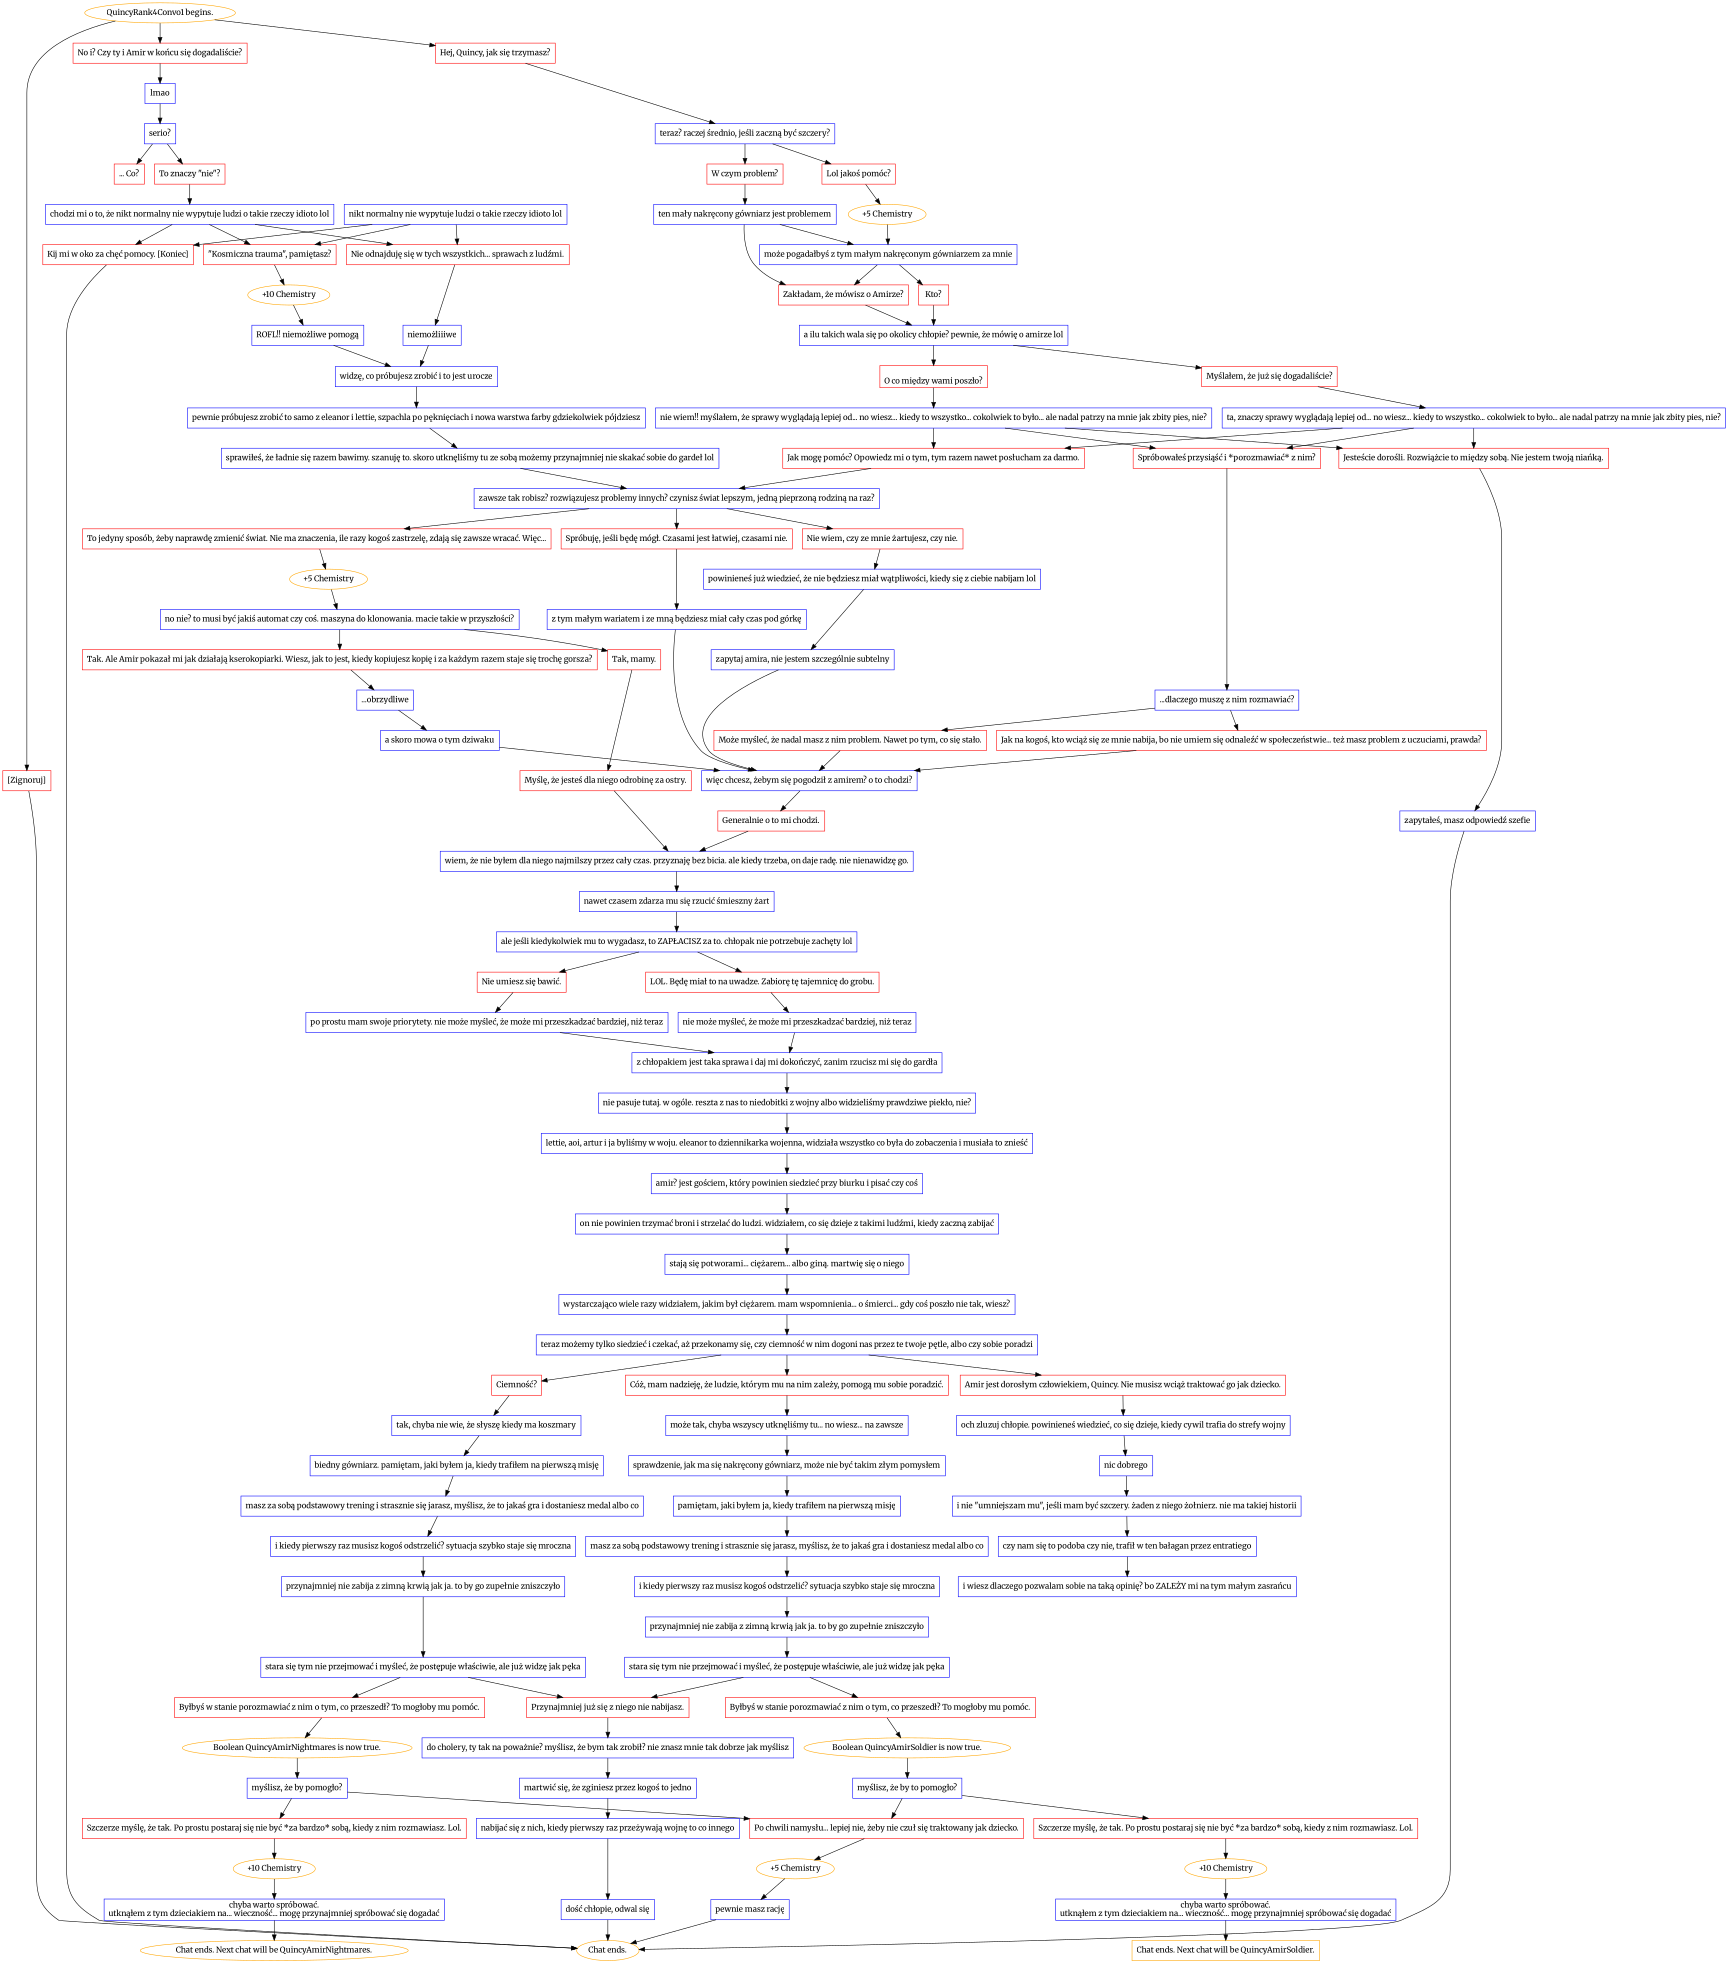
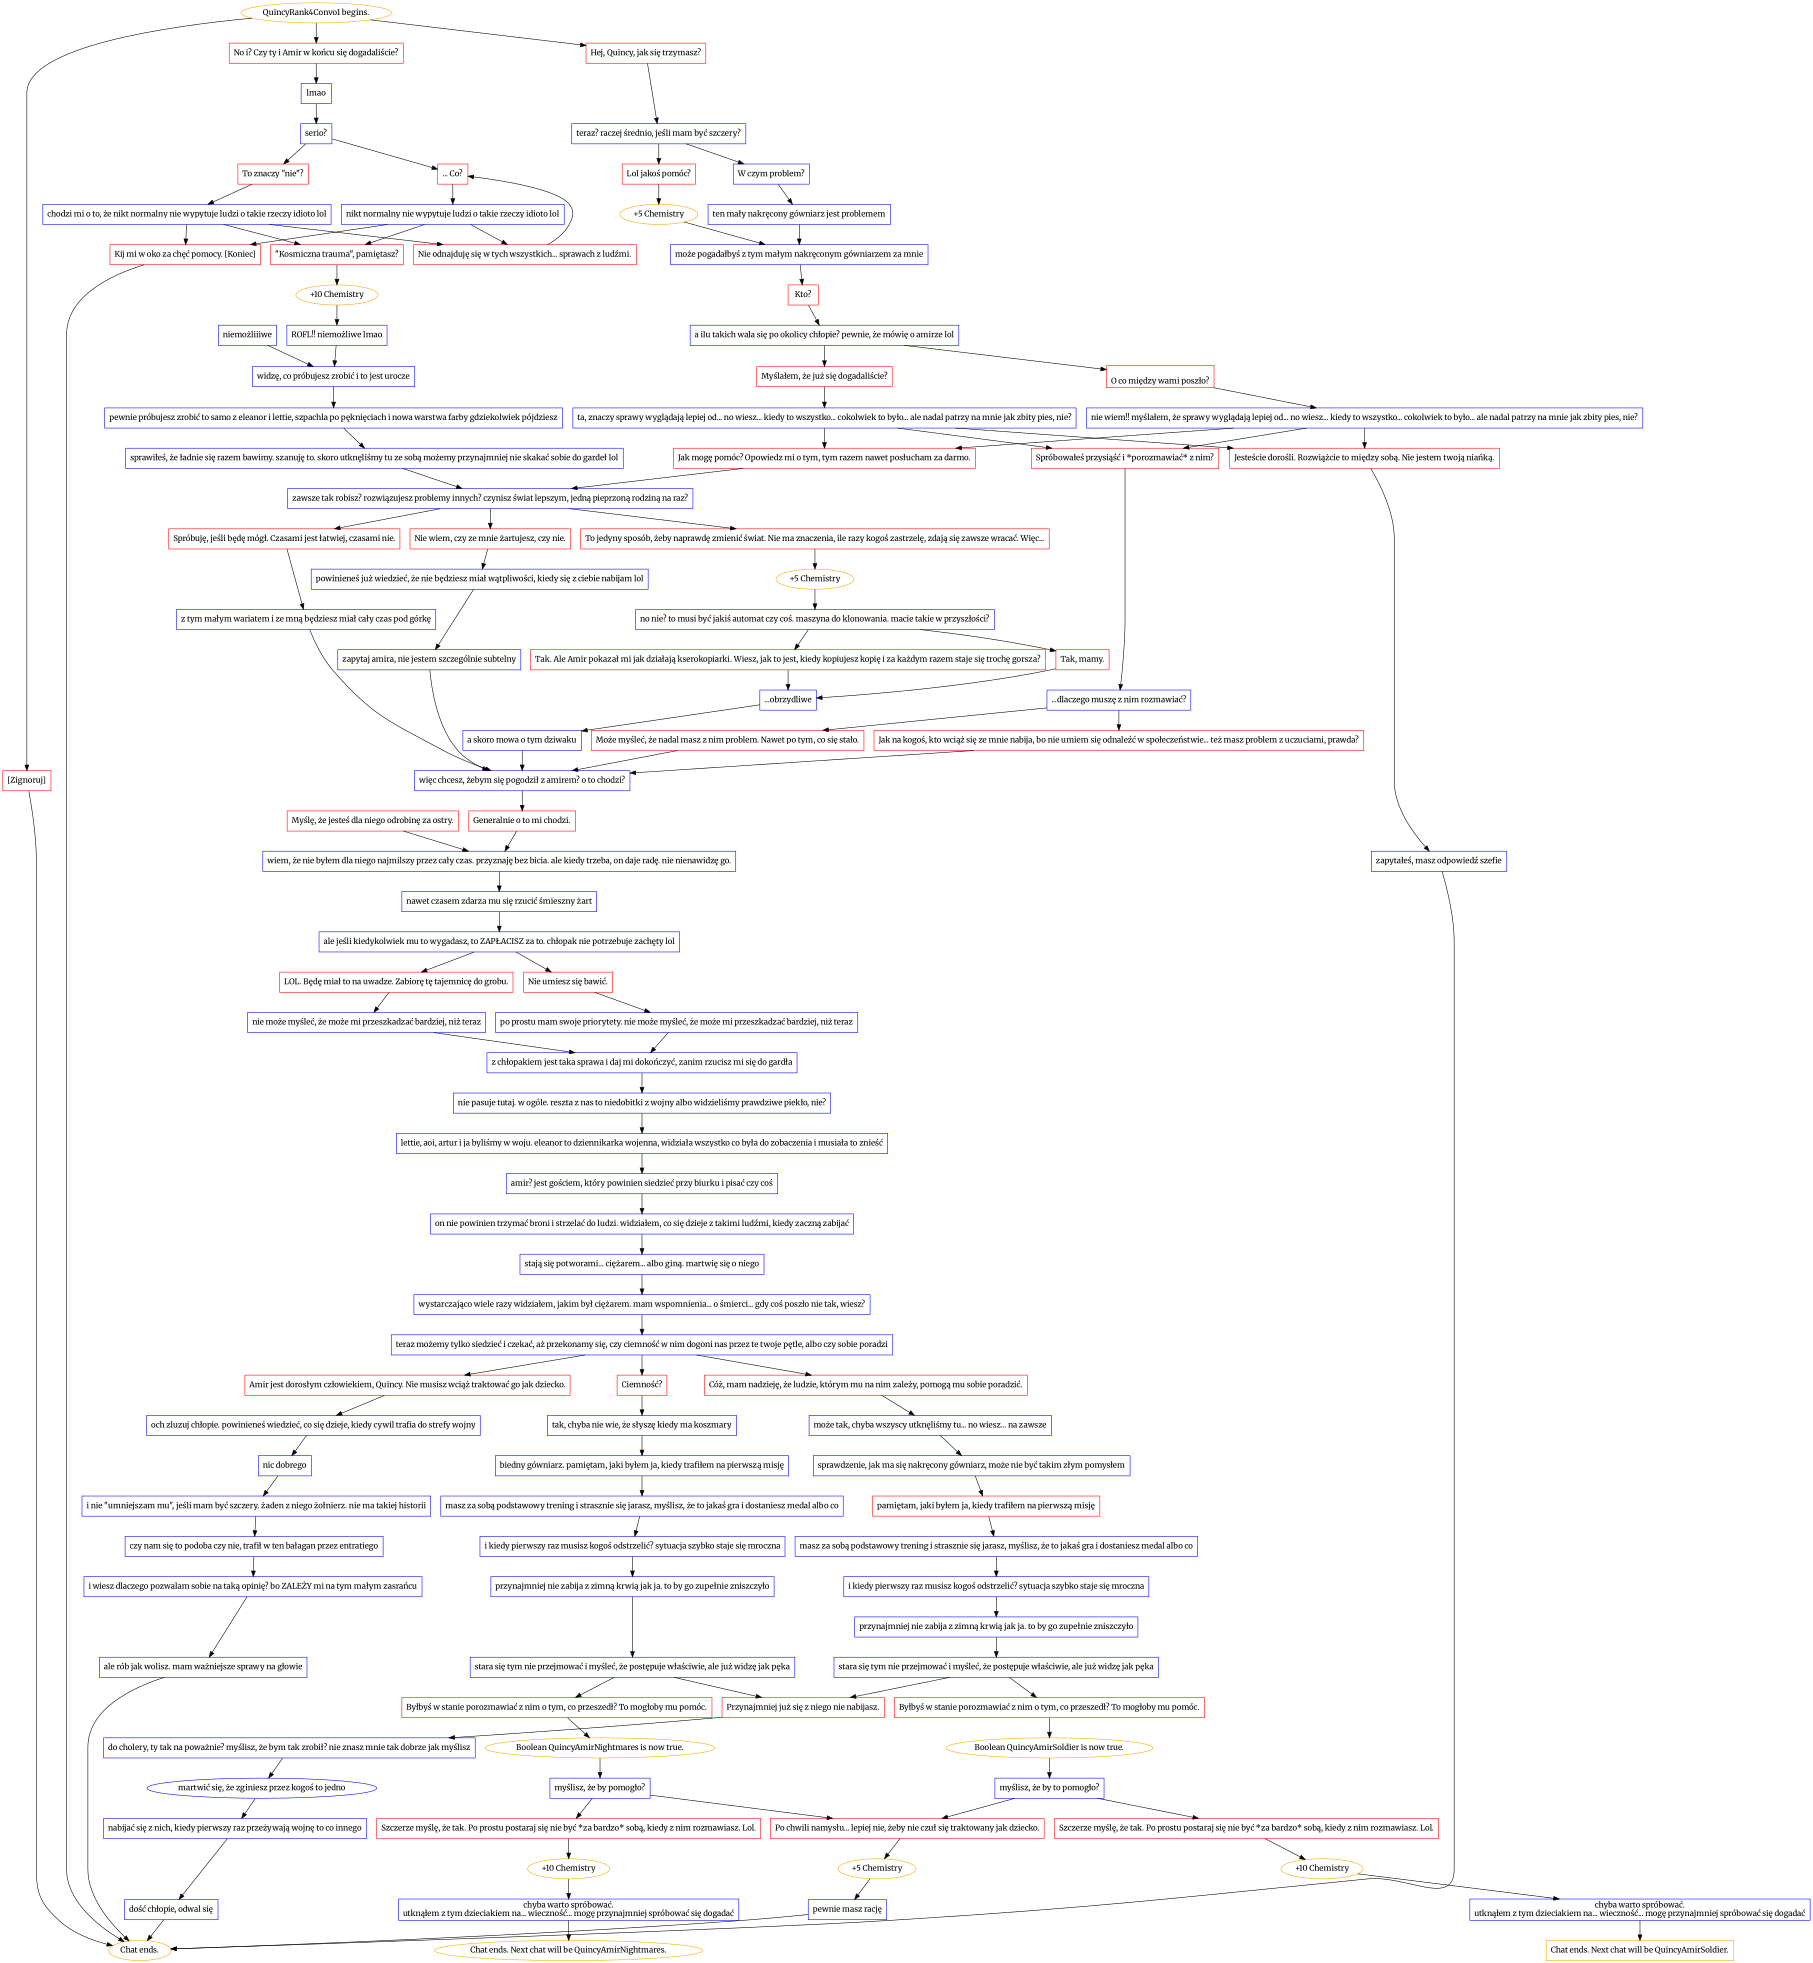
(745, 134) -> (659, 134)
(745, 174) -> (771, 174)
none -> (453, 191)
(446, 292) -> (548, 192)
(844, 295) -> none
(308, 335) -> (337, 335)
(621, 717) -> (939, 687)
(787, 1506) -> (986, 1506)
none -> (203, 1667)
(608, 1788) -> (262, 1788)
